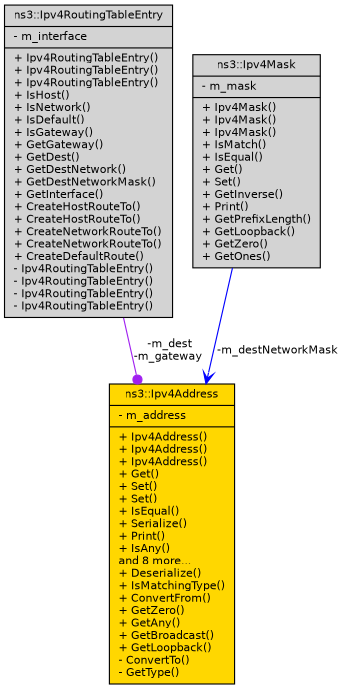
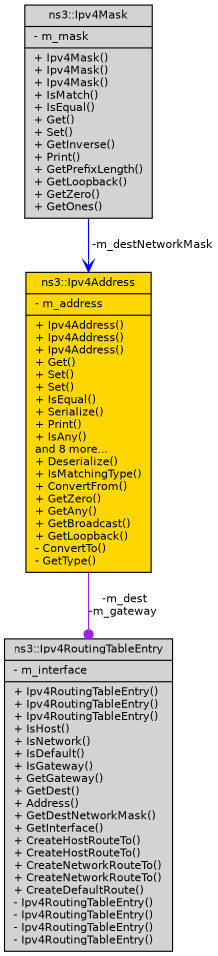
(70, 170) -> (46, 804)
(130, 346) -> (89, 601)
